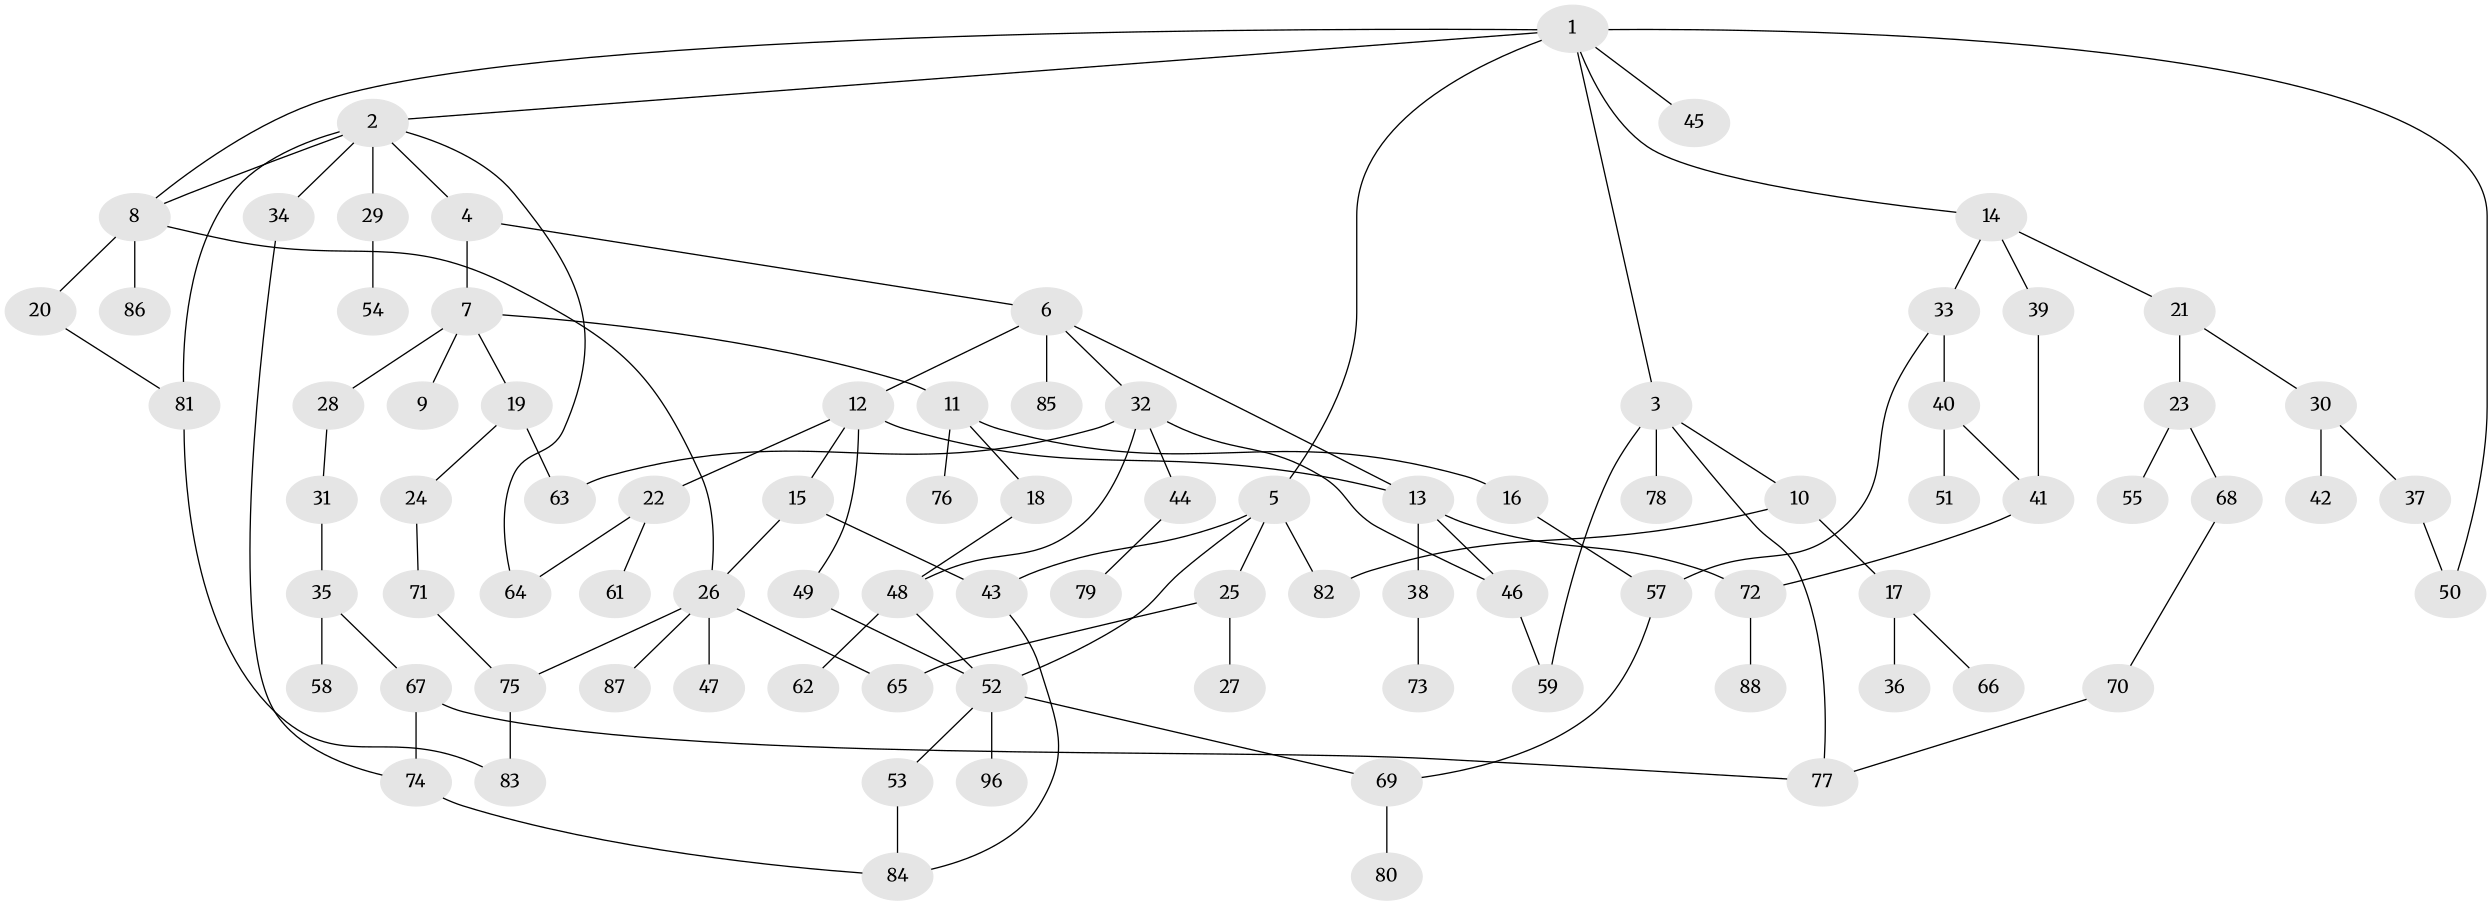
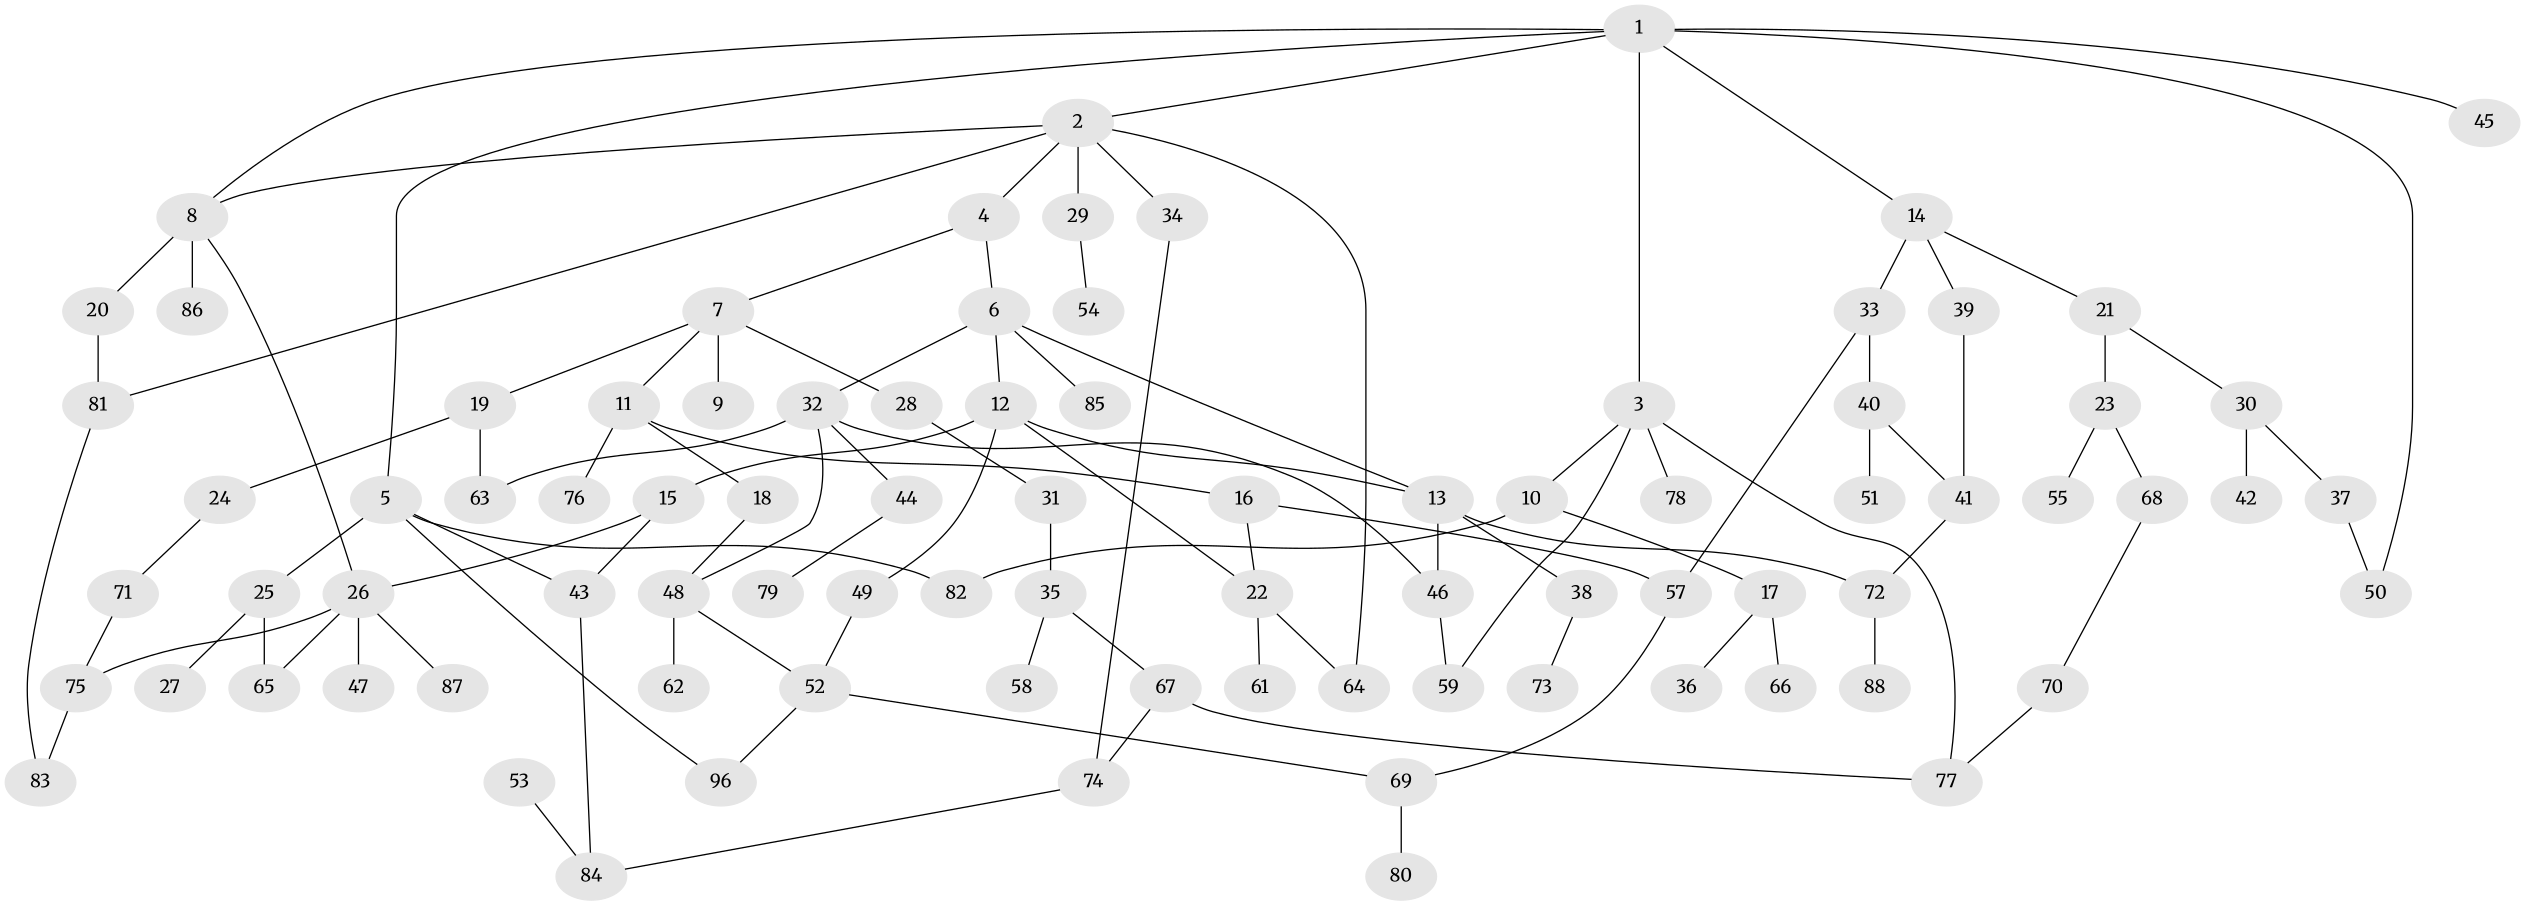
none -> (1250, 538)
(1150, 604) -> (548, 646)
(945, 735) -> none
